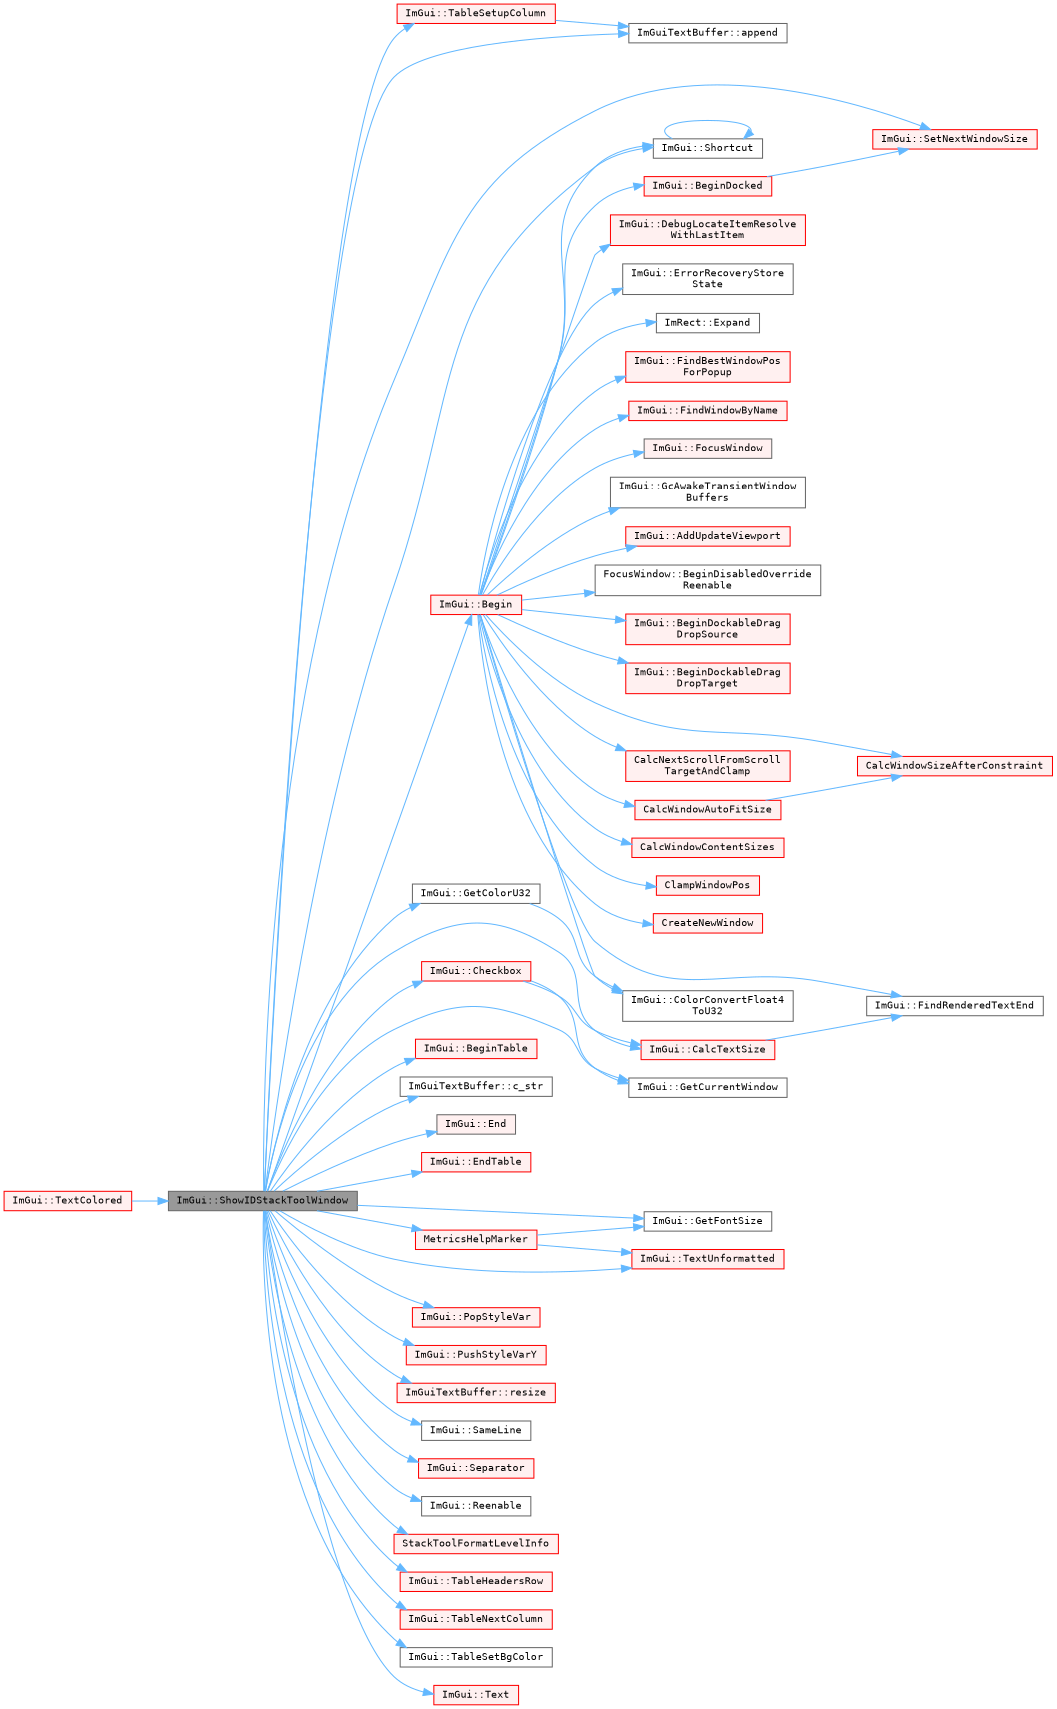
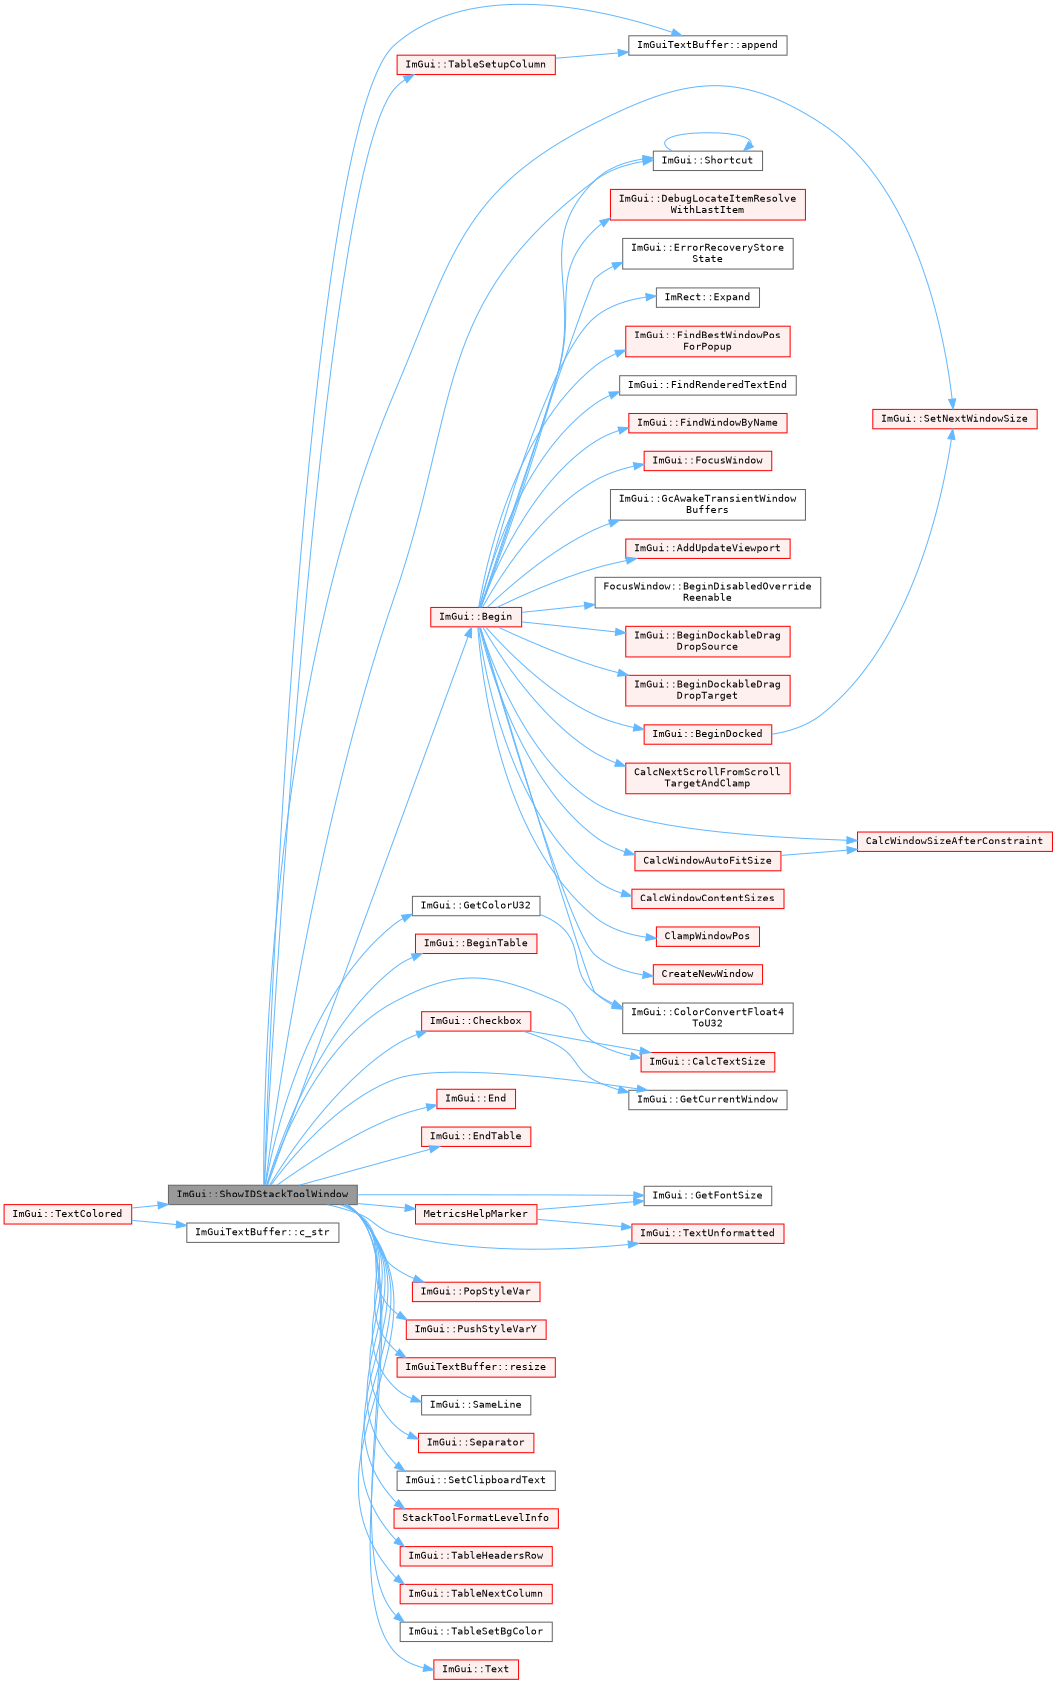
(708, 449) -> (708, 461)
(829, 1029) -> none
(476, 1124) -> (476, 1099)
(337, 1139) -> (154, 1222)
(476, 1506) -> (476, 1481)
